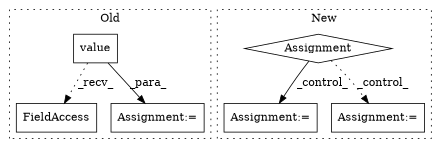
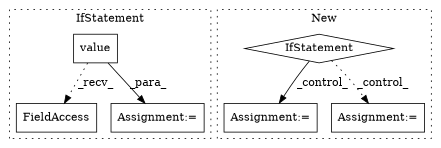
(110, 19) -> (110, 19)
(318, 49) -> (319, 49)
